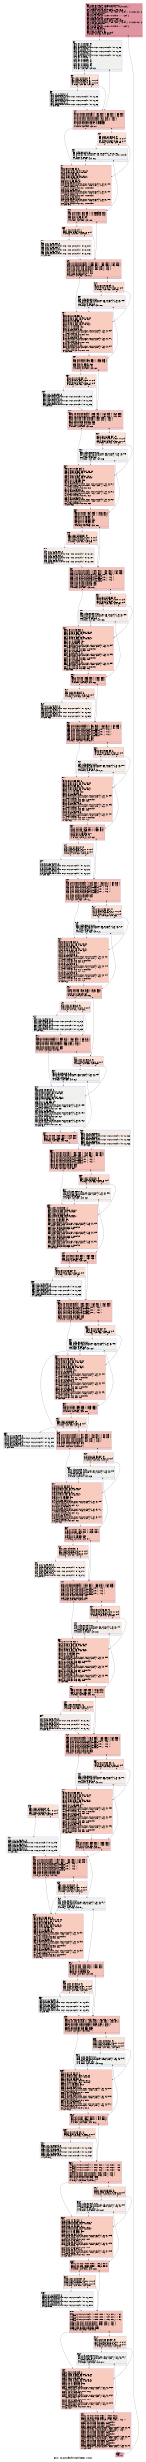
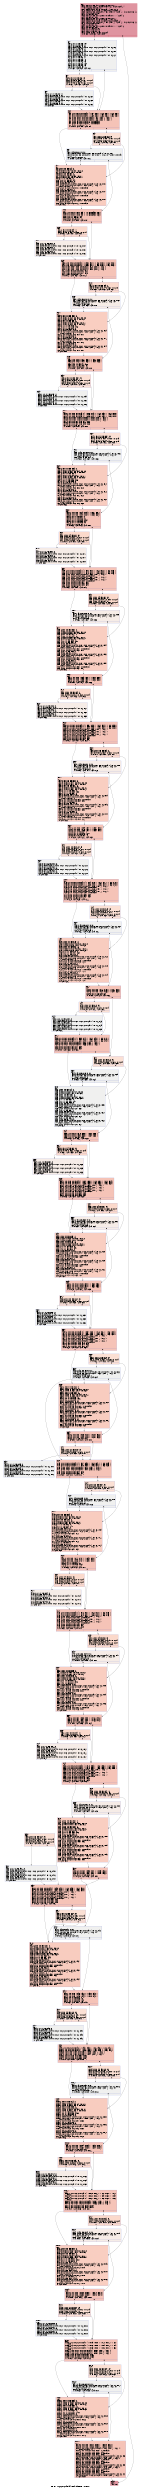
none -> (72, 1150)
